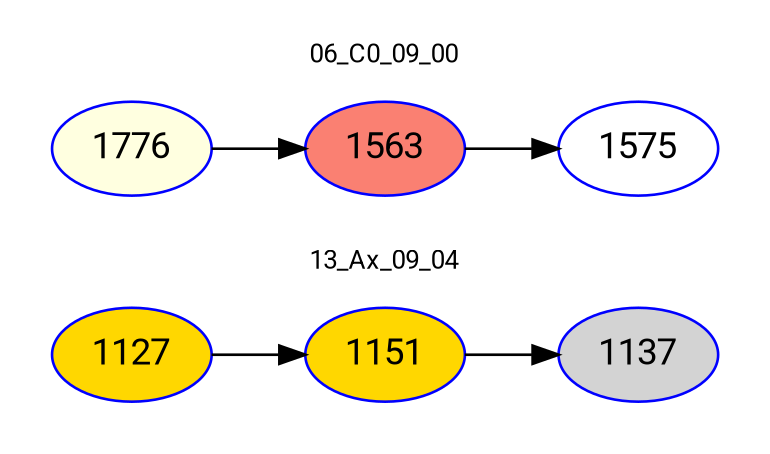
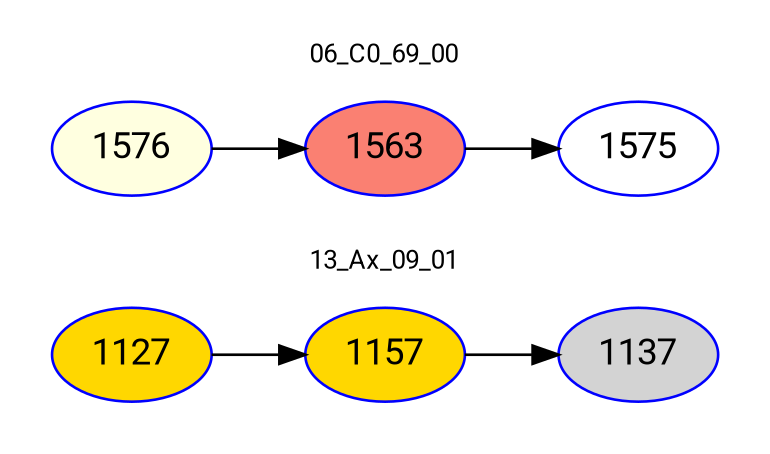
(385, 56) -> (385, 56)
(132, 149) -> (132, 149)
(385, 262) -> (385, 262)
(385, 355) -> (385, 355)
